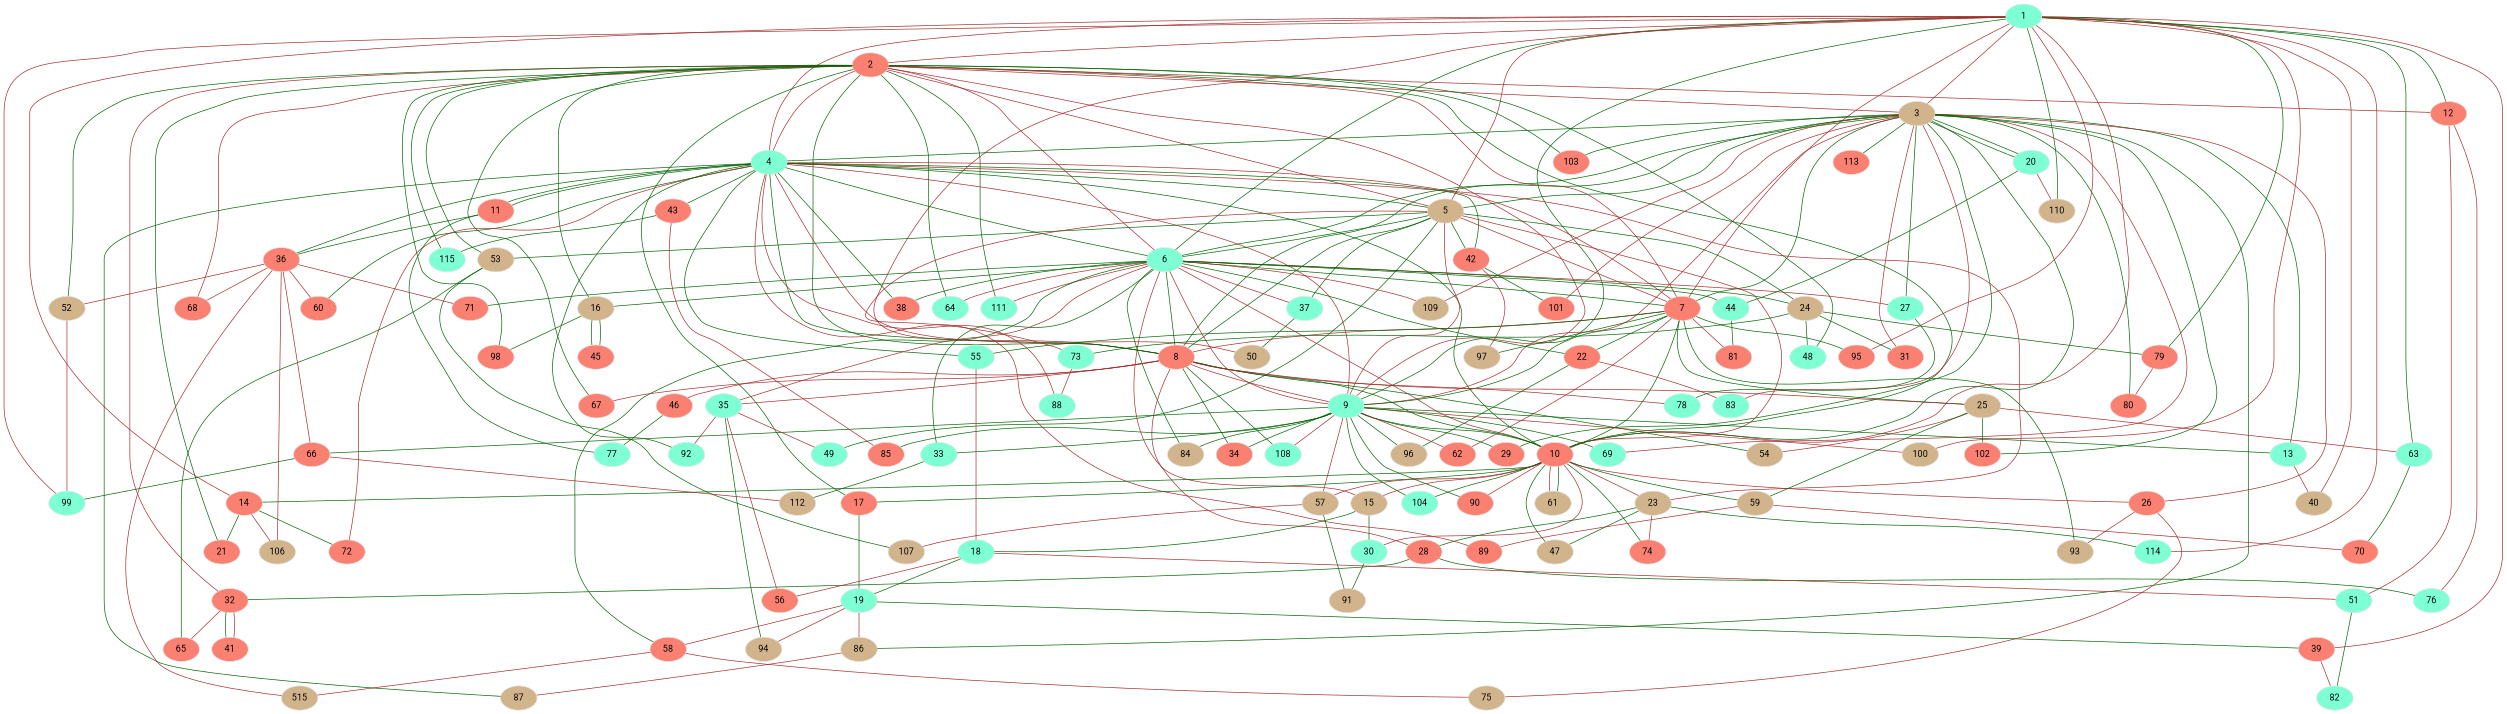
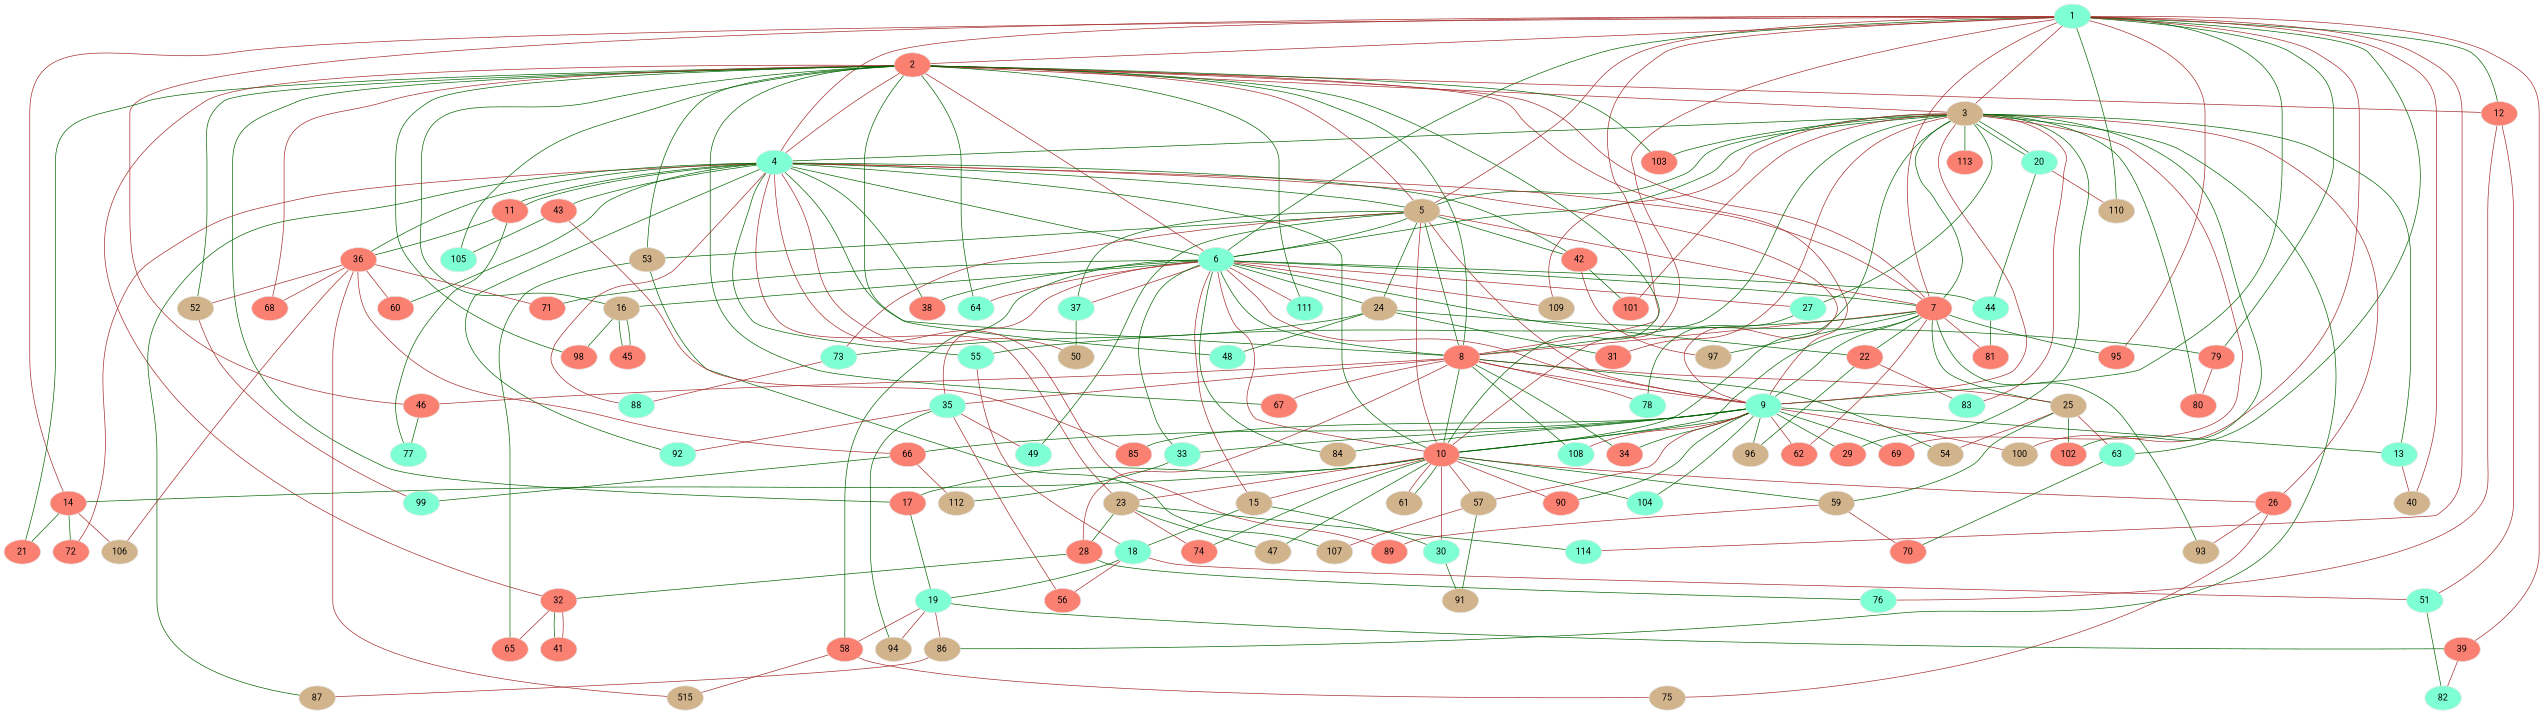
(487, 37) -> (792, 34)
(447, 260) -> (459, 260)
(1608, 455) -> (1897, 455)
